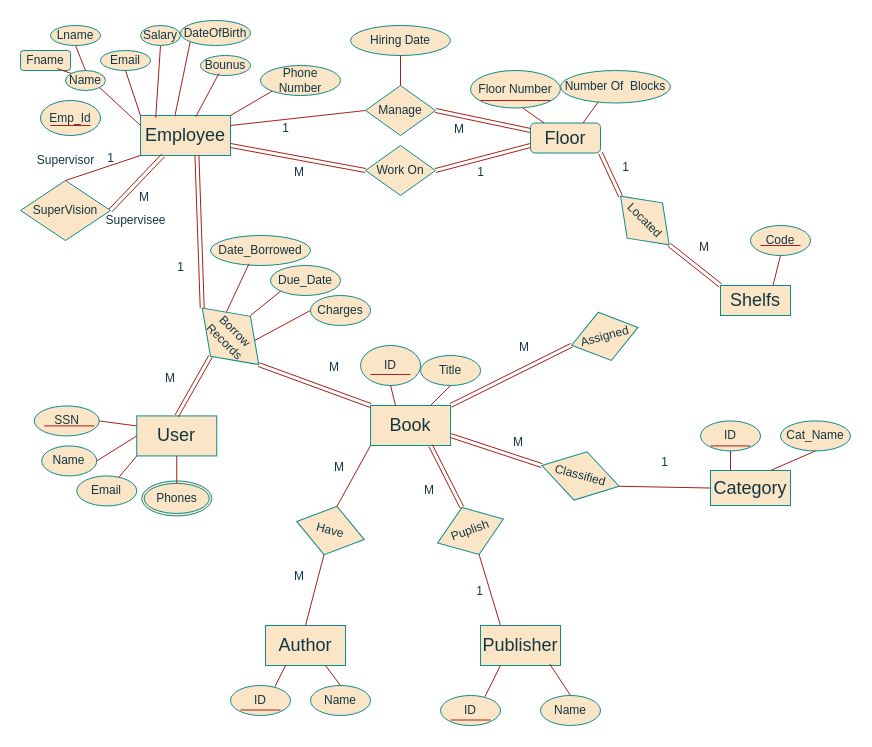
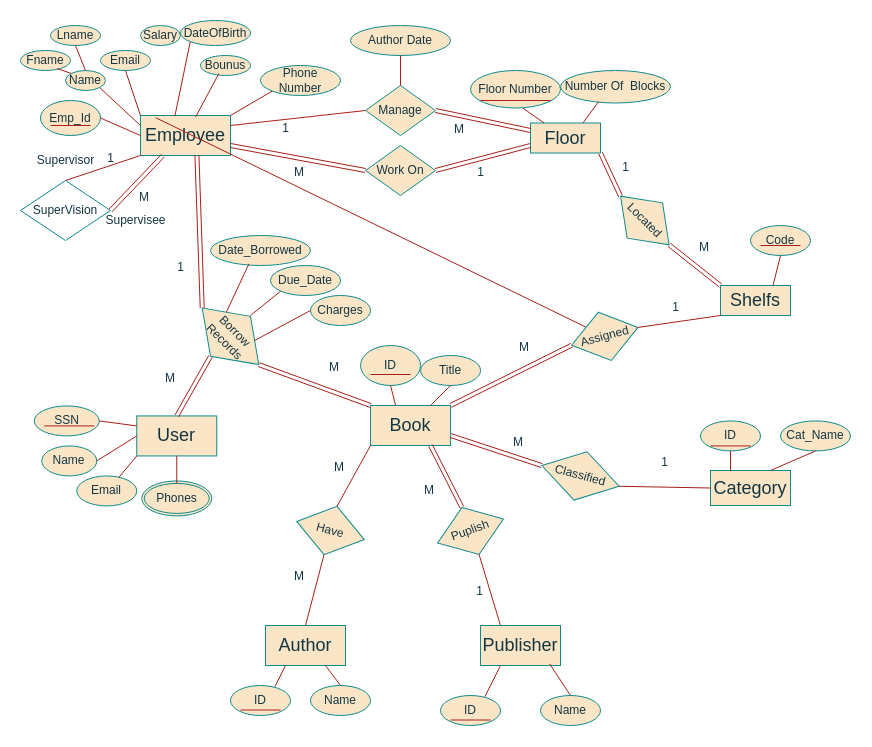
(401, 41) -> (401, 41)
(46, 61) -> (46, 61)
(158, 82) -> (371, 222)
none -> (120, 127)
(566, 138) -> (566, 138)
(66, 211) -> (66, 211)
none -> (679, 322)
